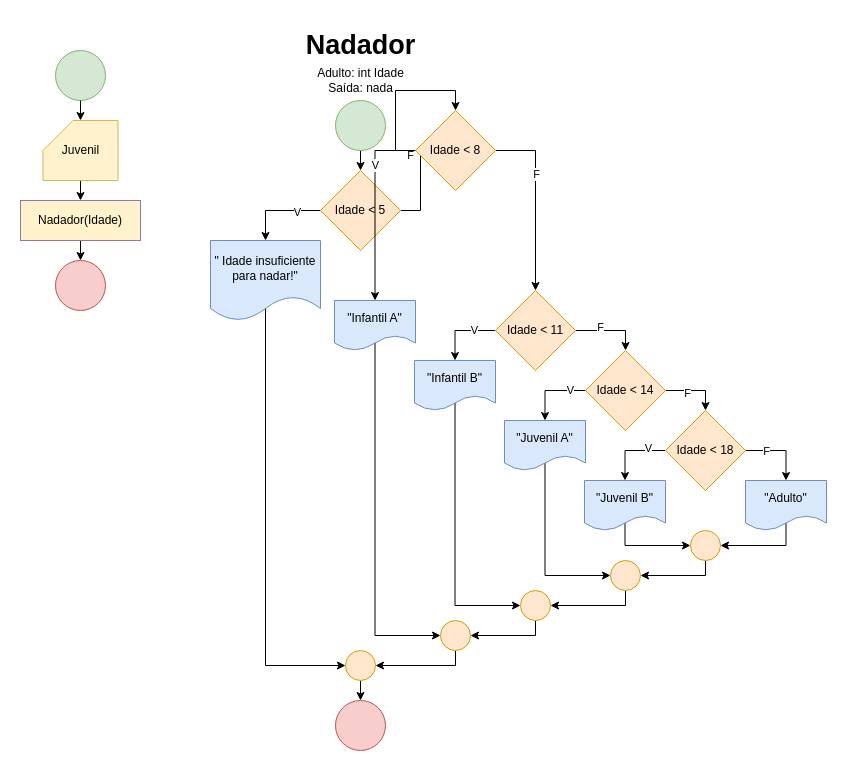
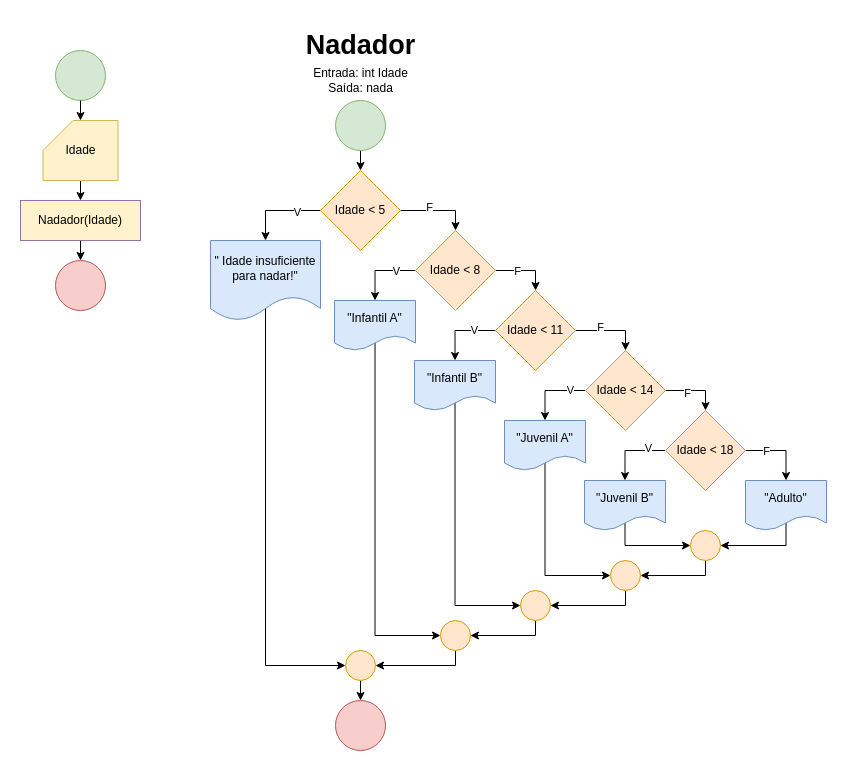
(361, 81) -> (361, 81)
(81, 151) -> (81, 151)
(456, 151) -> (456, 271)
